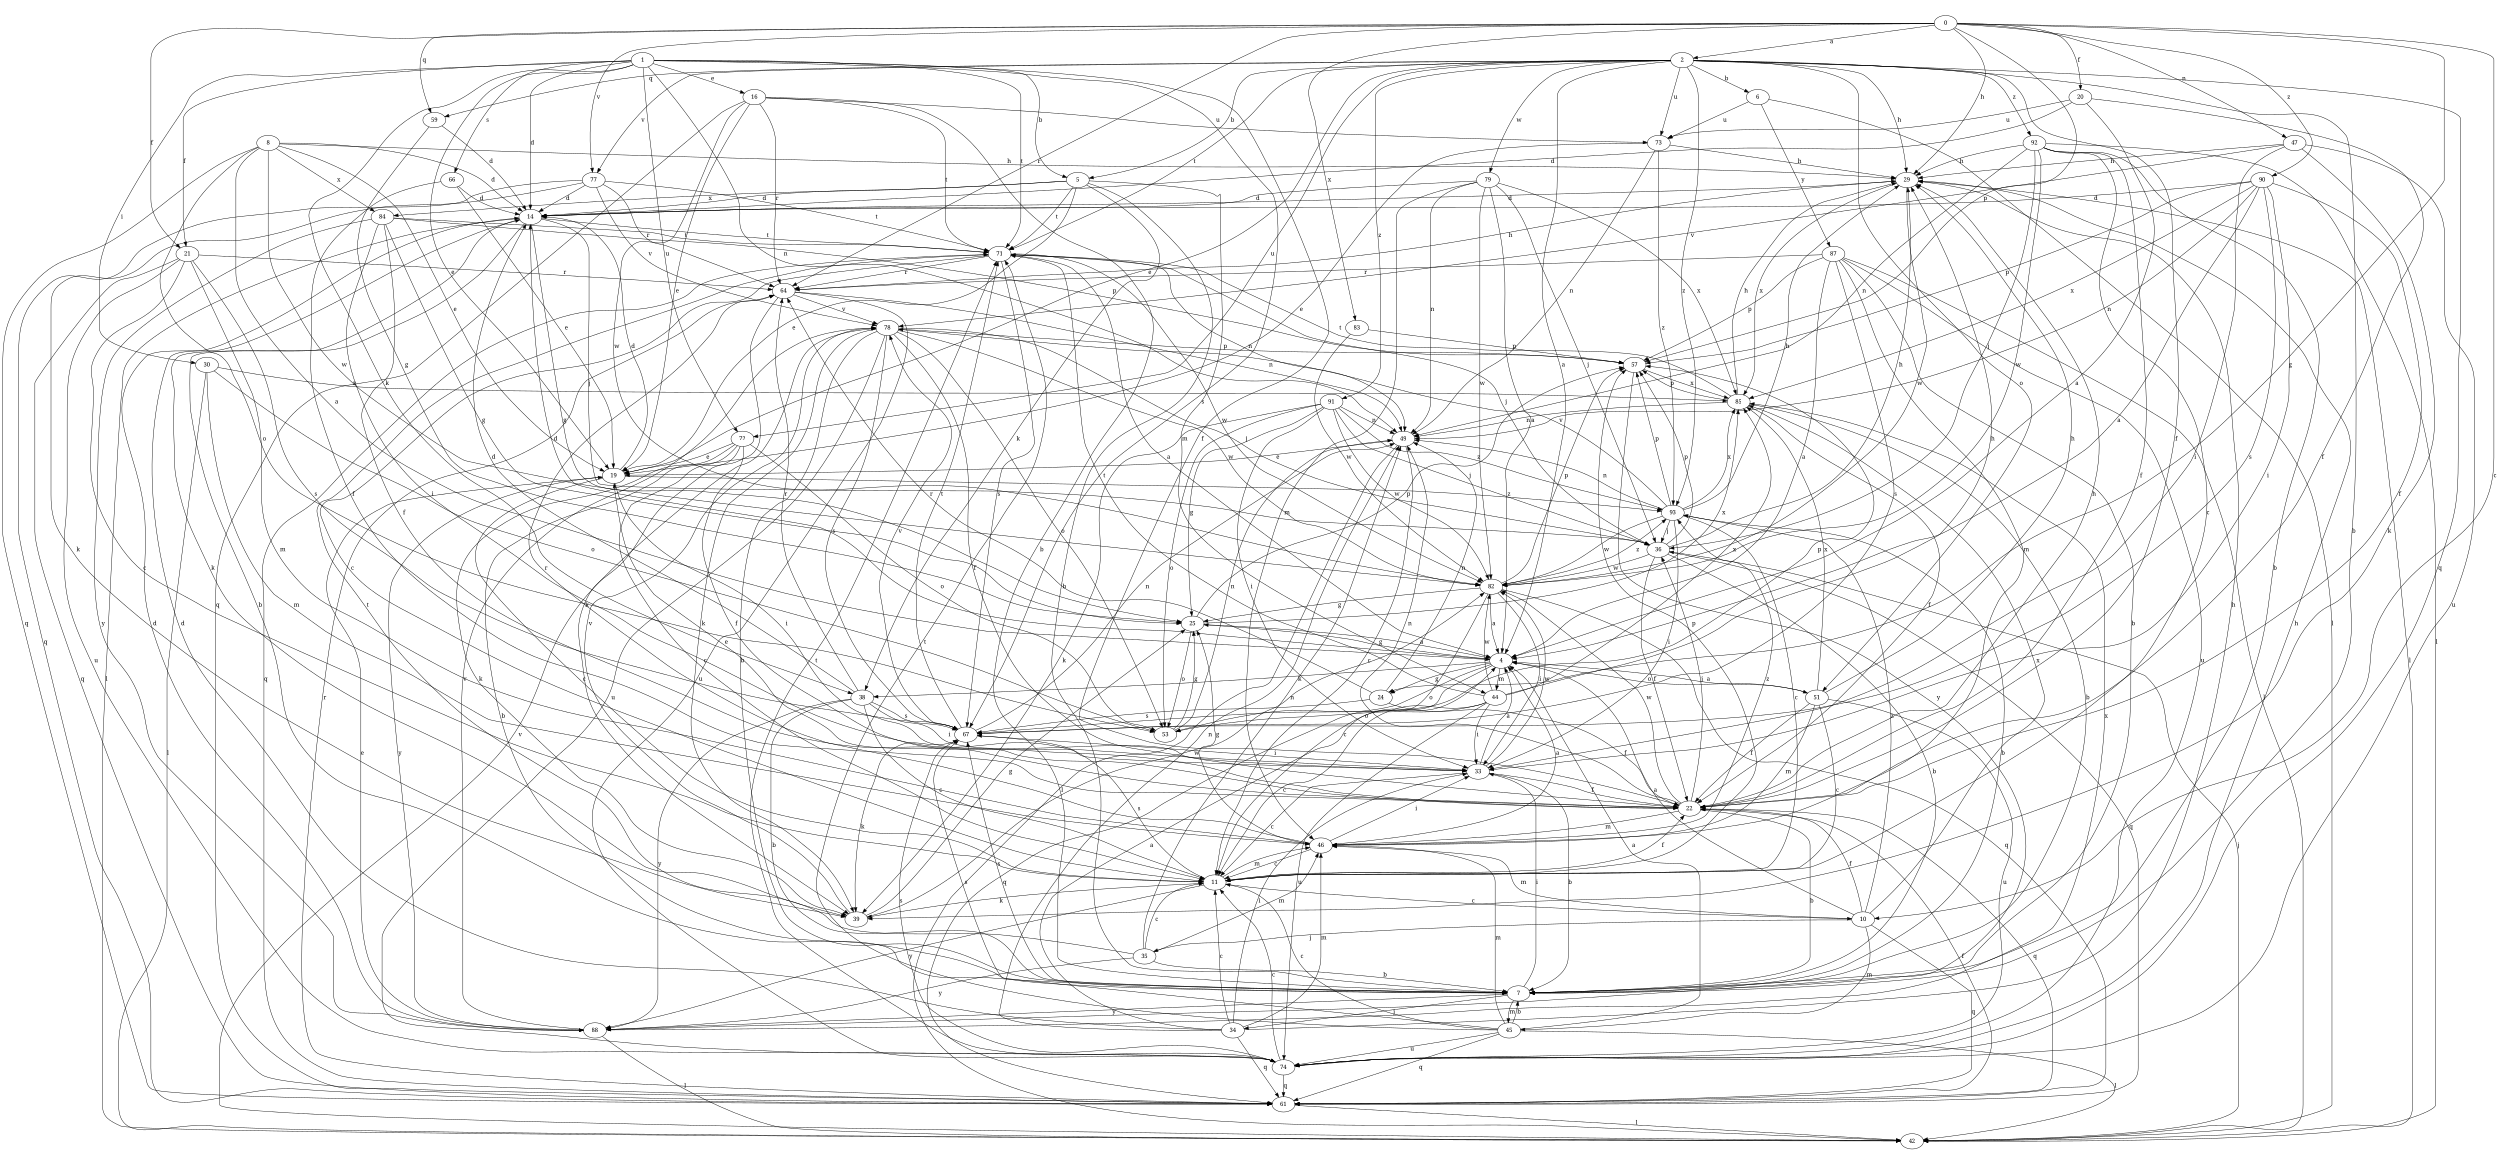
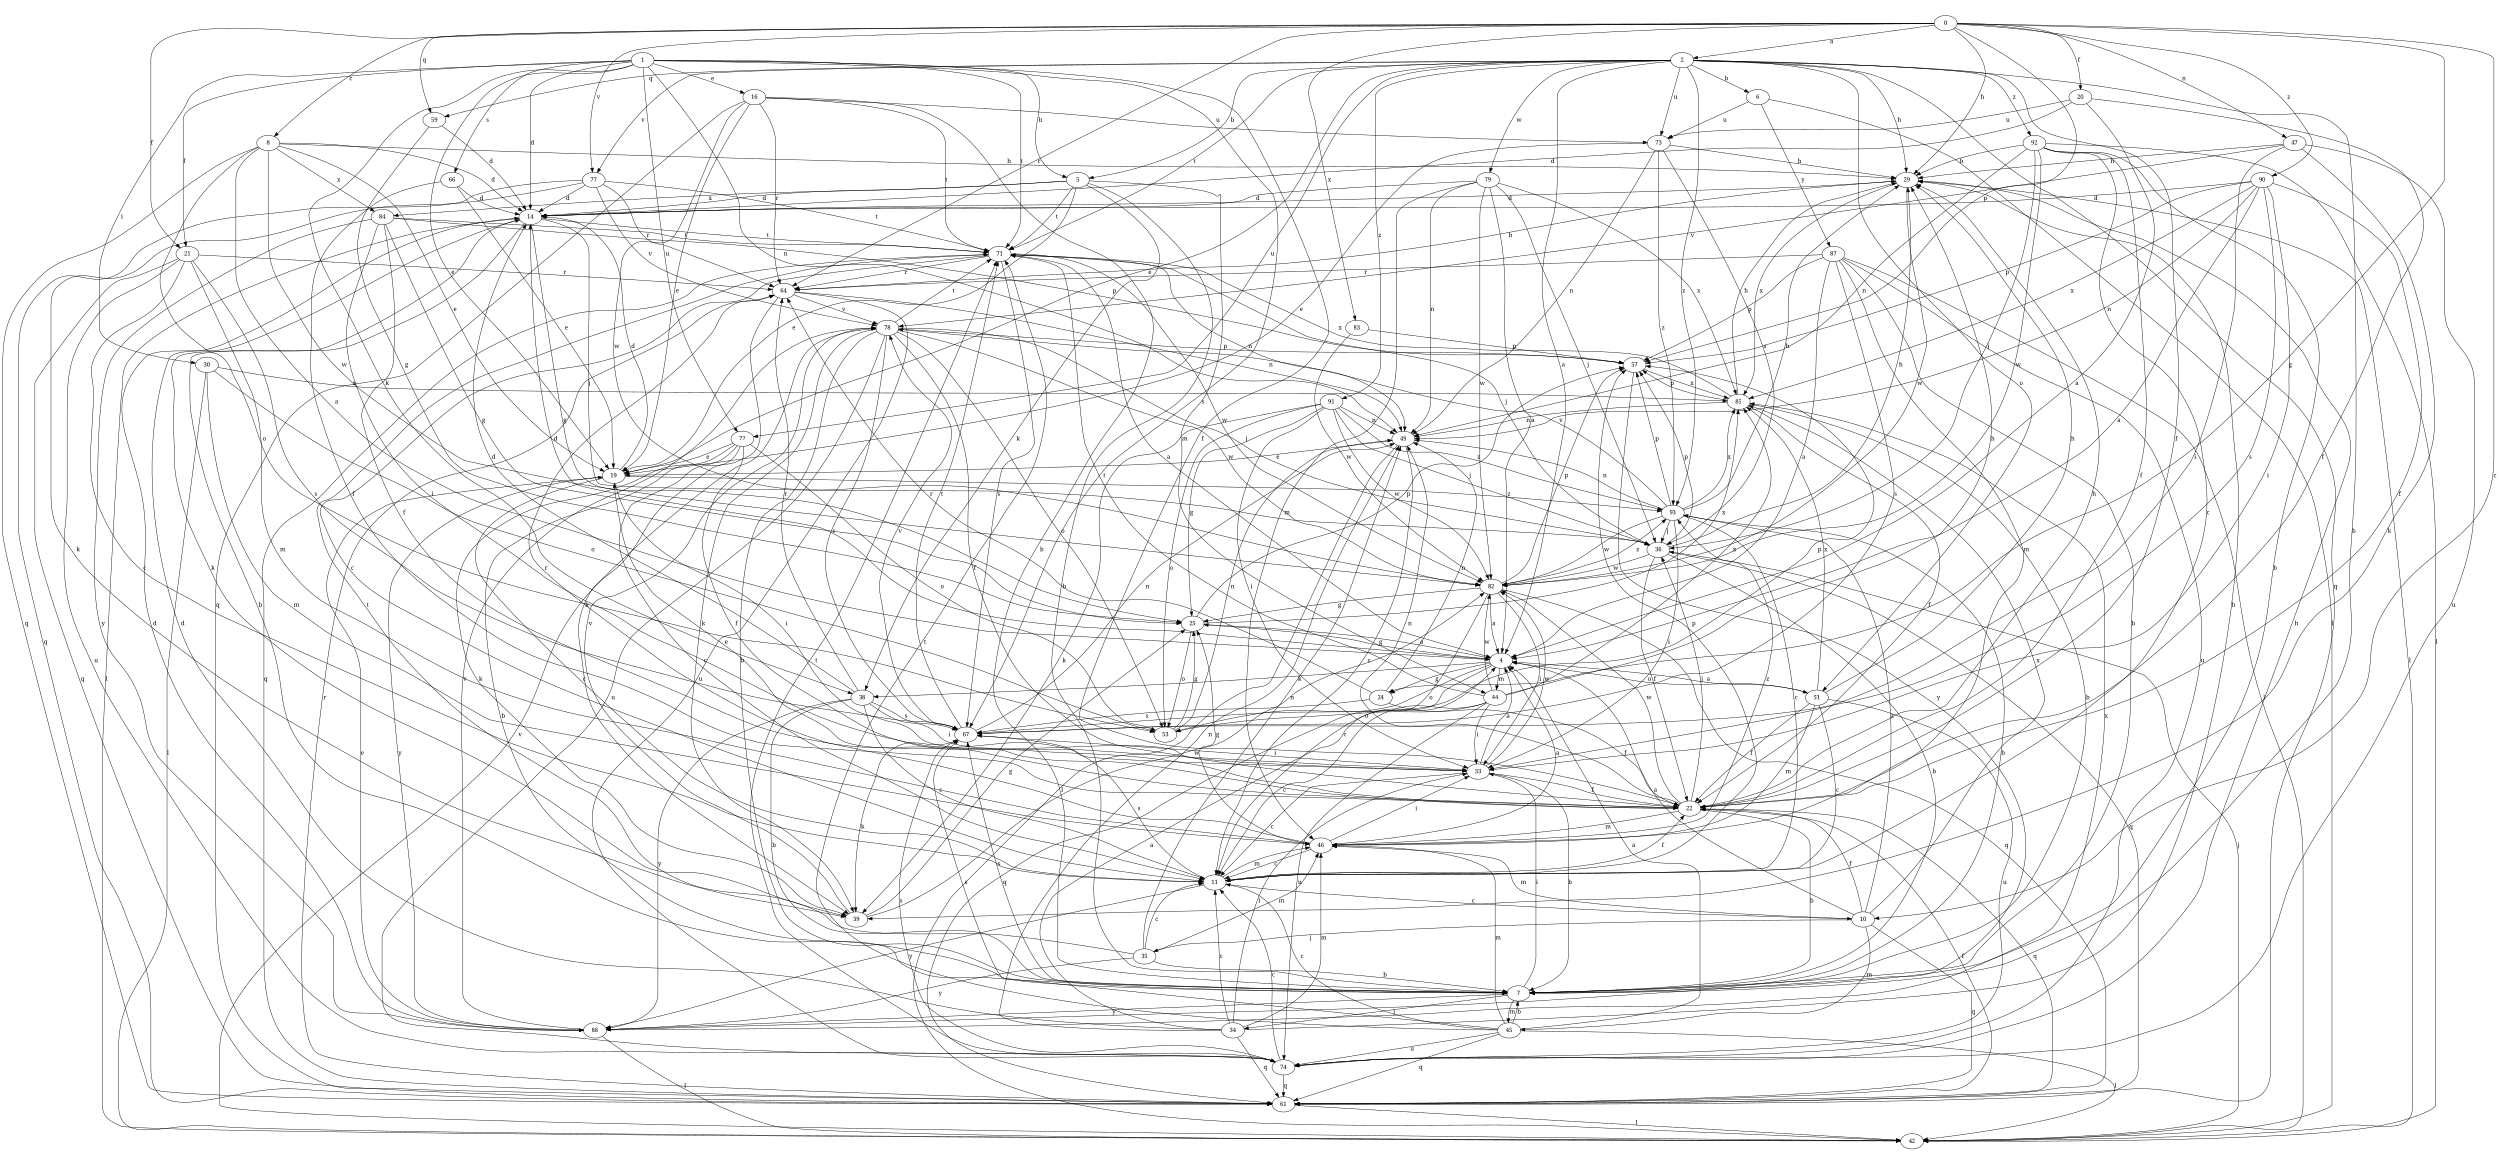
none -> (1091, 27)
none -> (941, 291)
(1340, 328) -> (1340, 328)
none -> (1768, 367)
(2410, 636) -> (2271, 863)
(1037, 894) -> none
